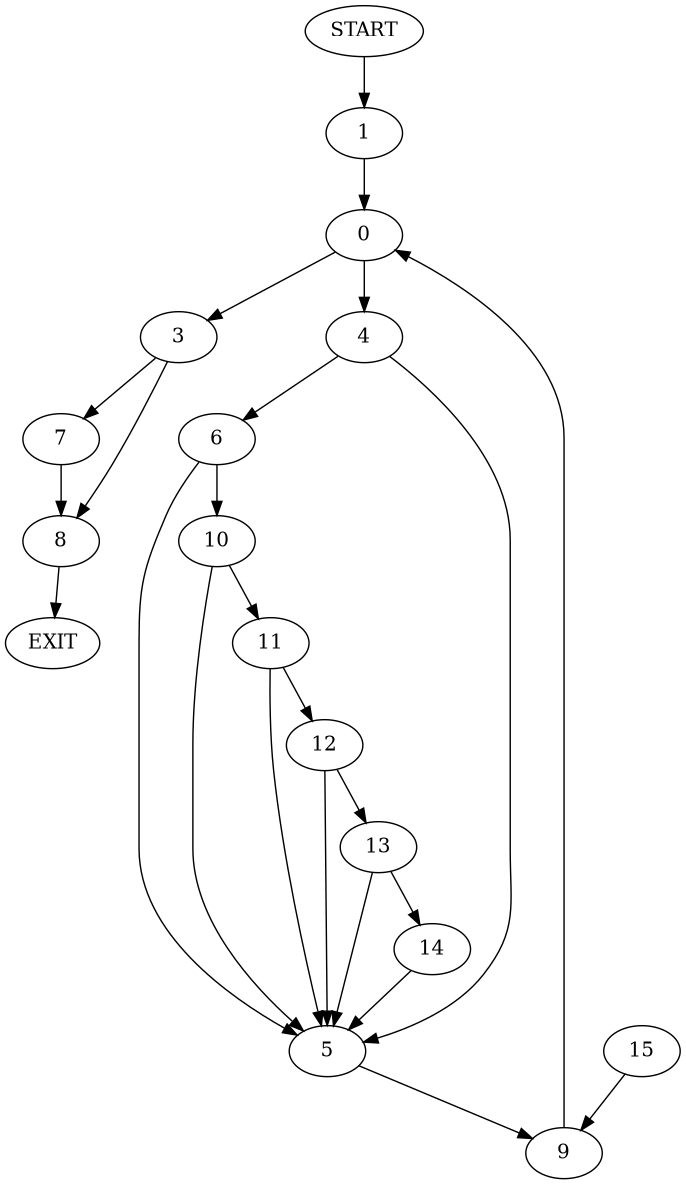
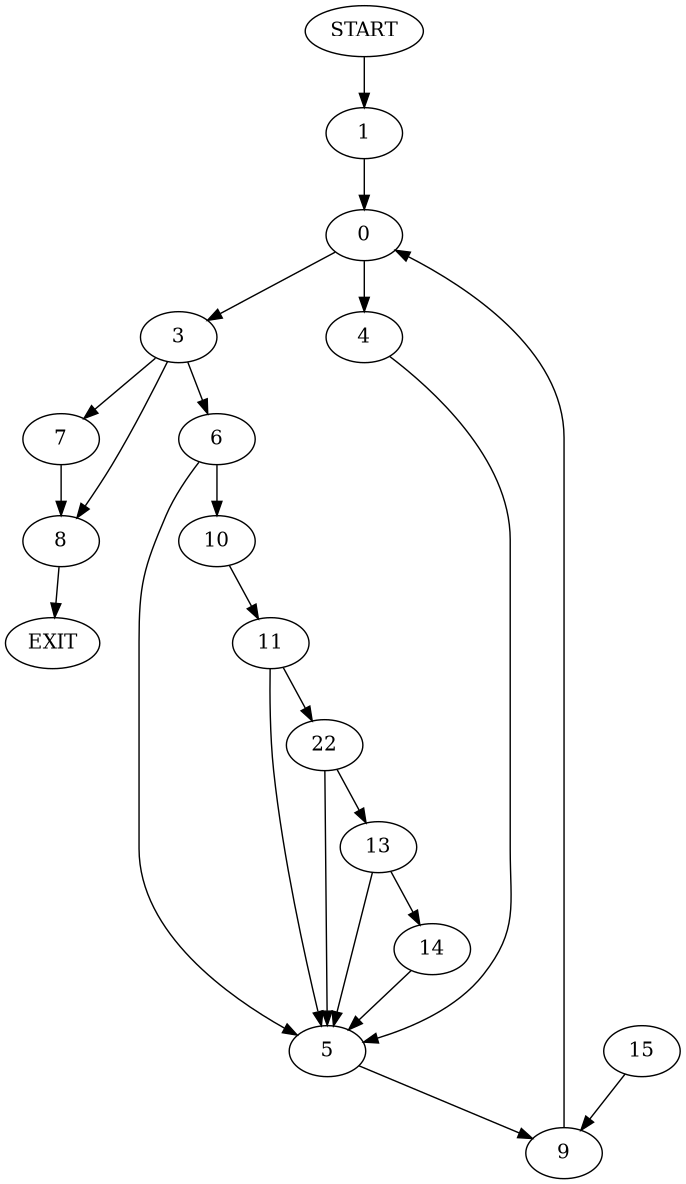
(297, 384) -> (195, 381)
(325, 745) -> (325, 745)
(193, 809) -> none
